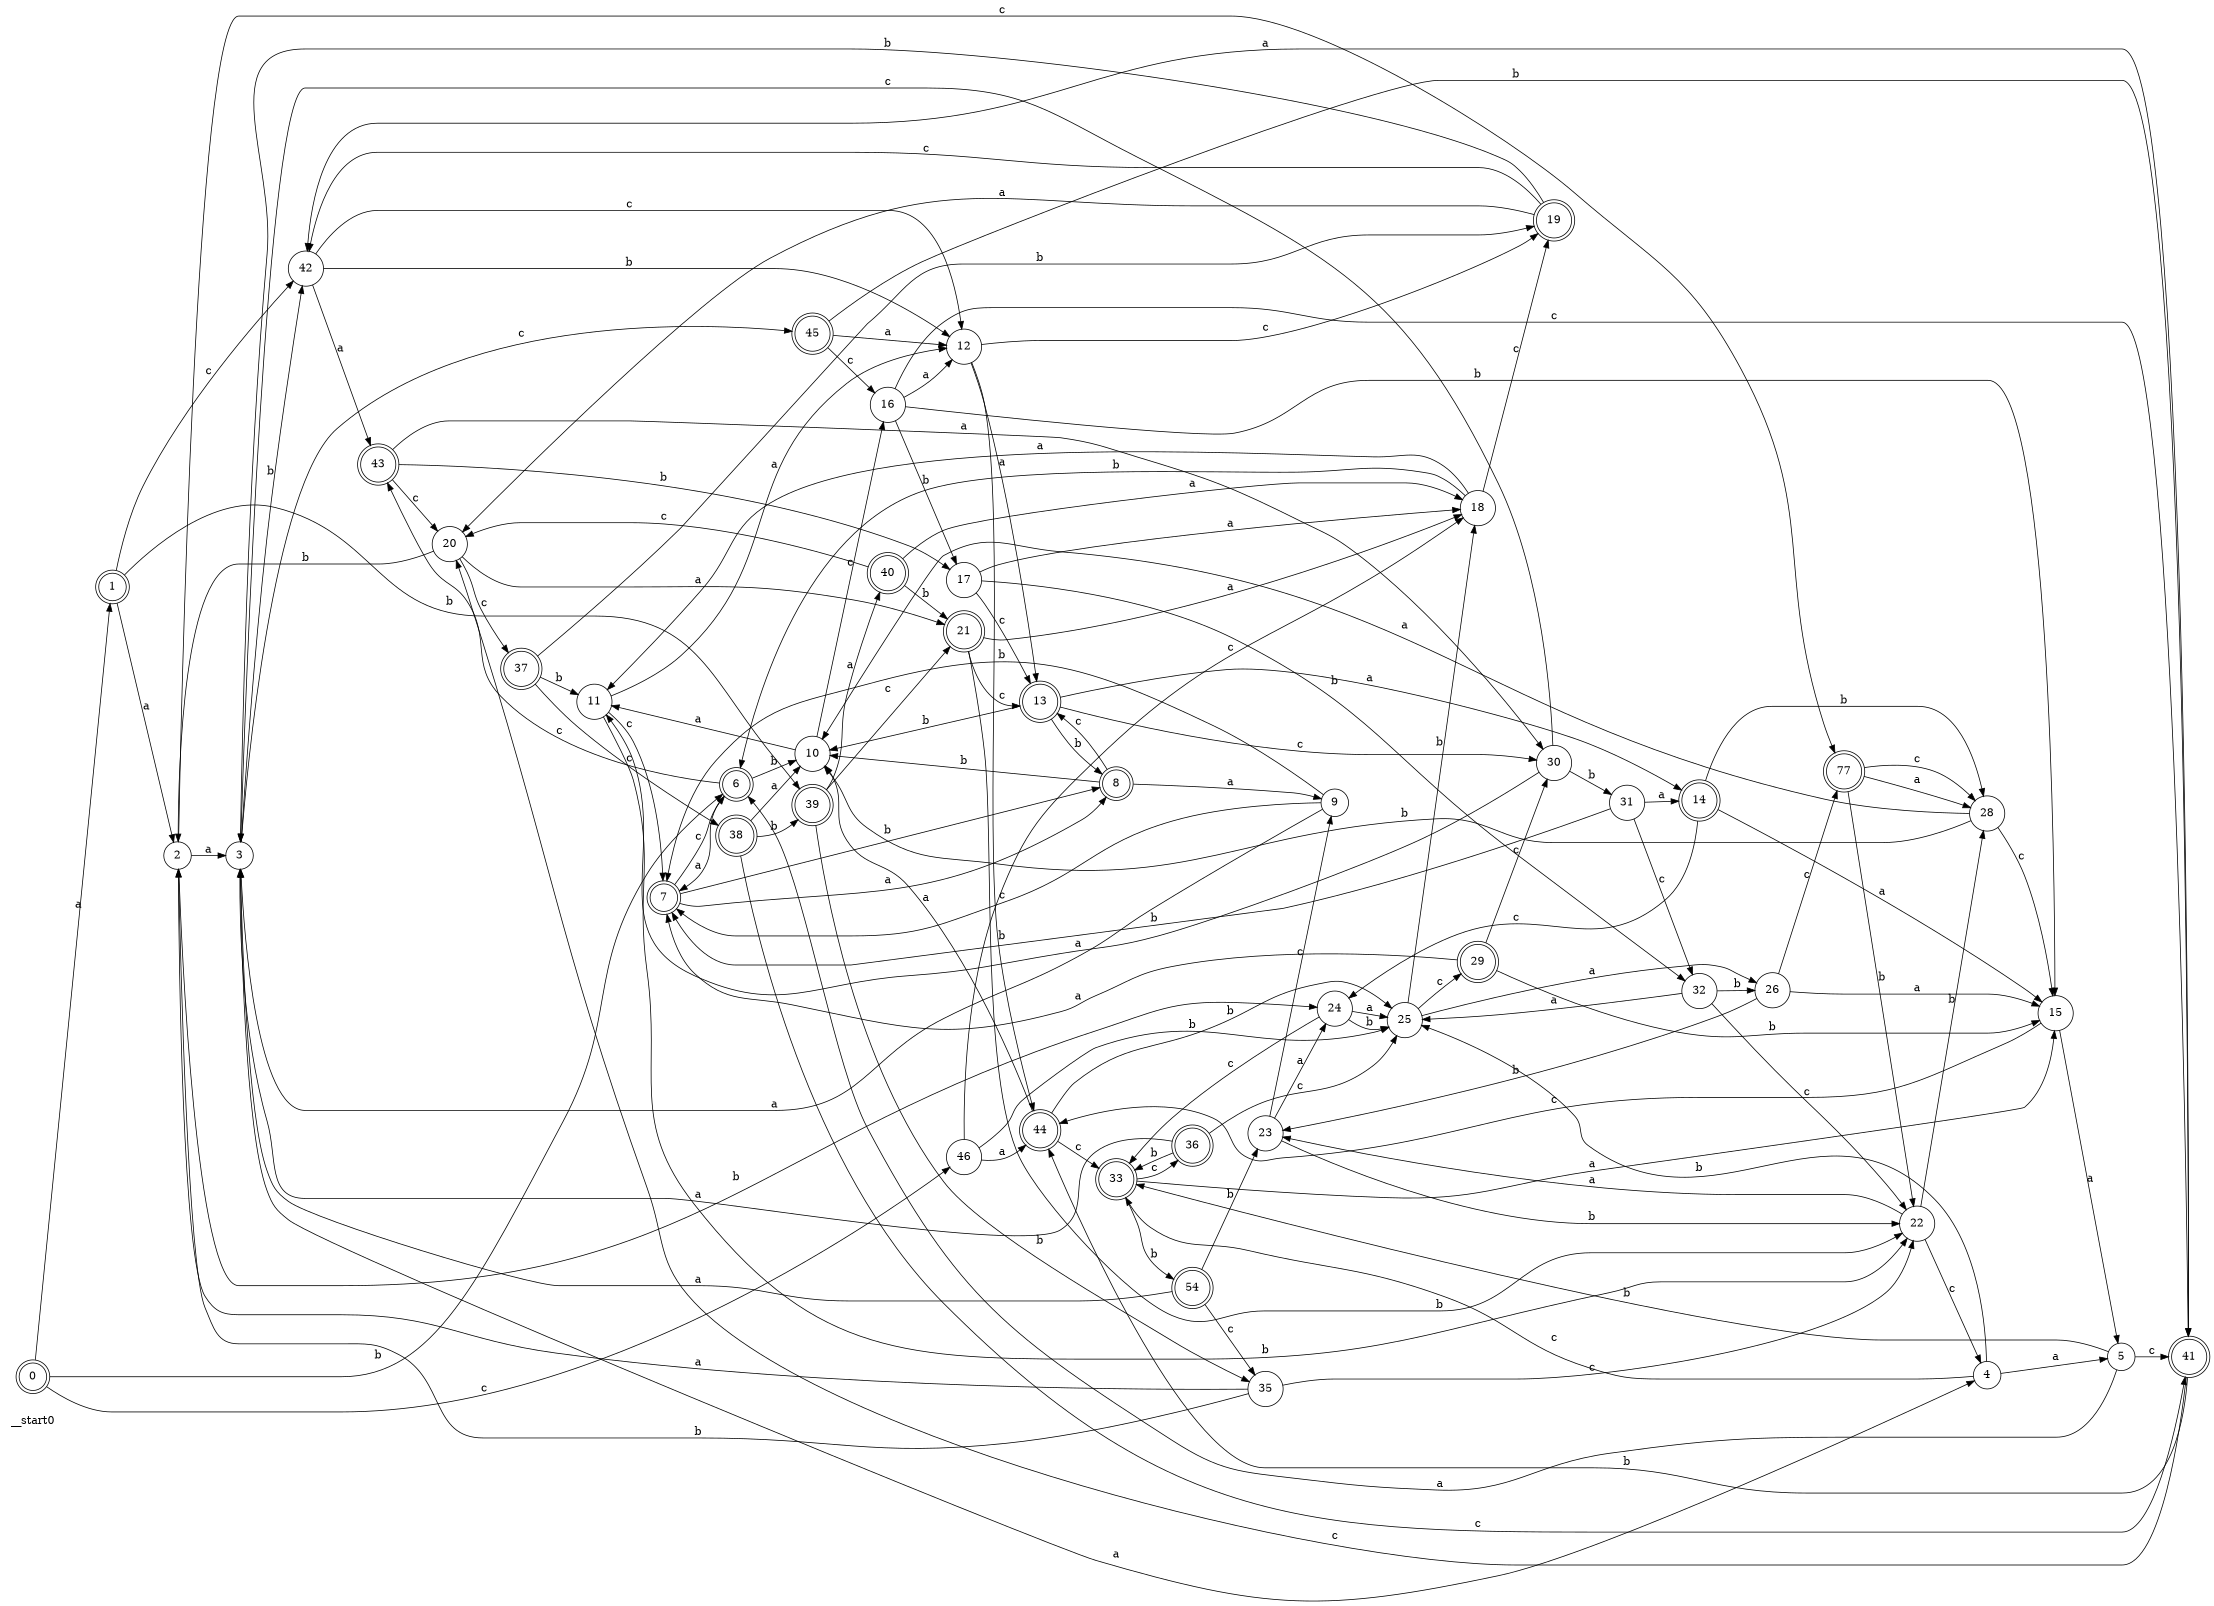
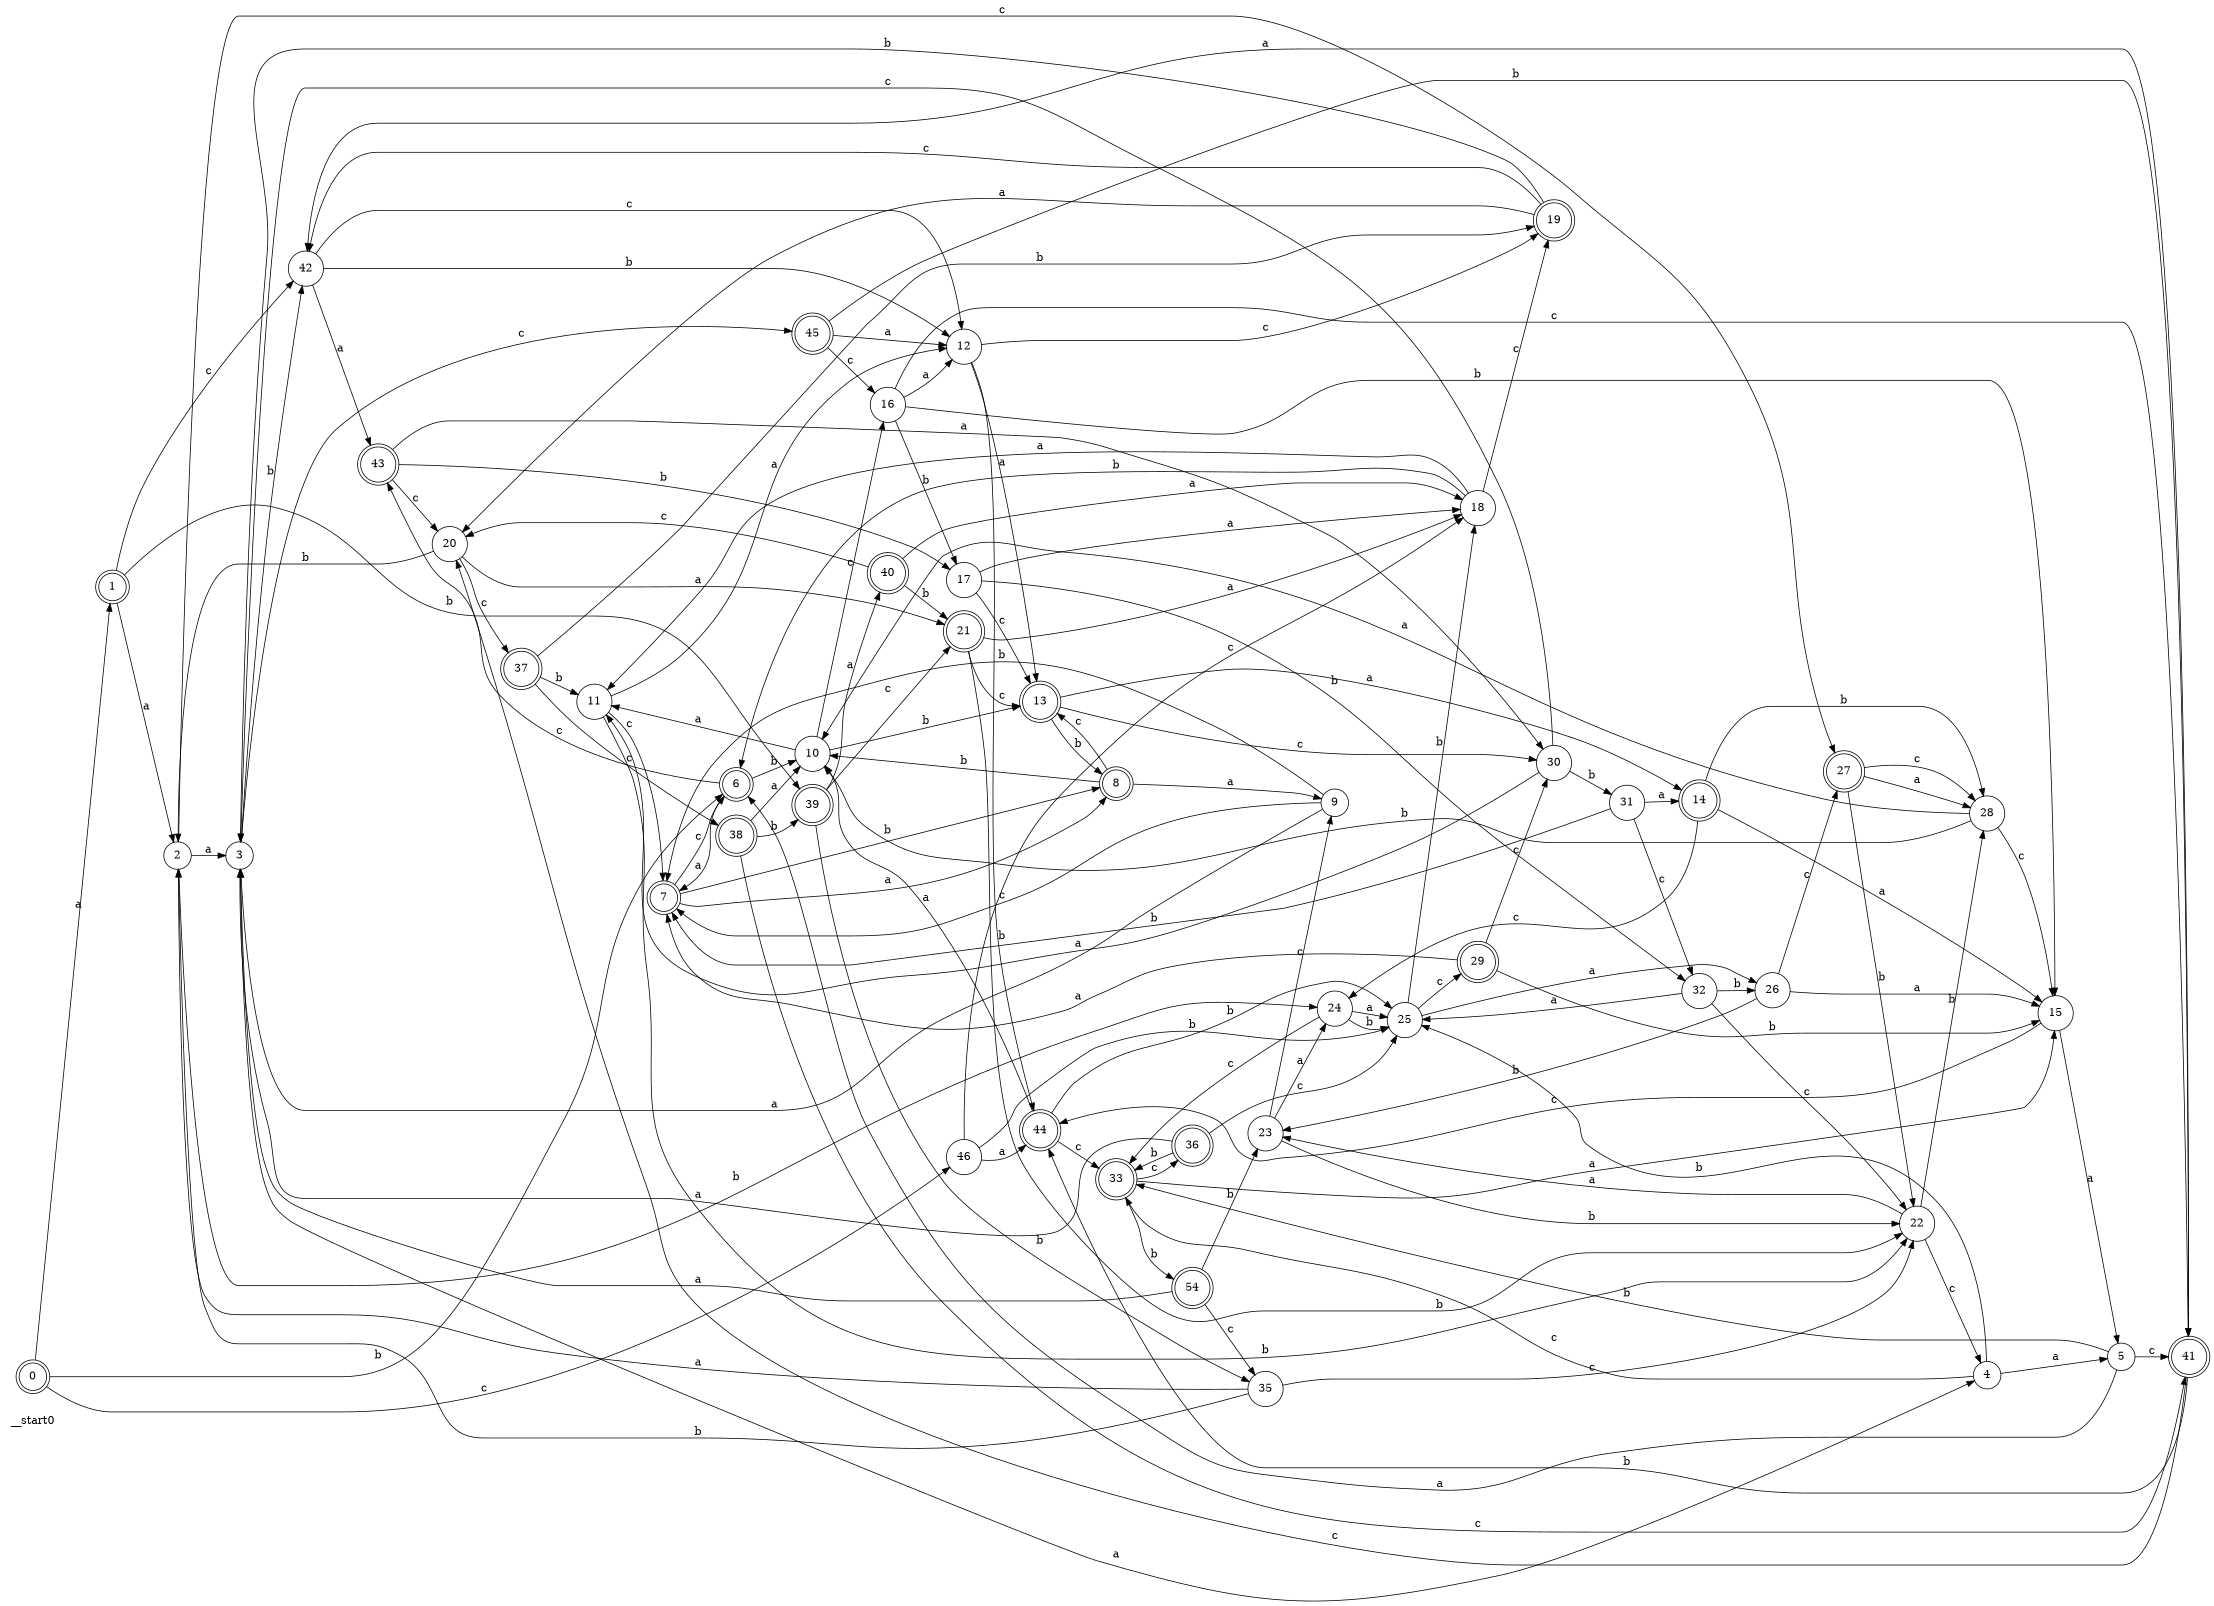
(929, 727) -> (921, 729)
(1844, 771) -> (1844, 771)
